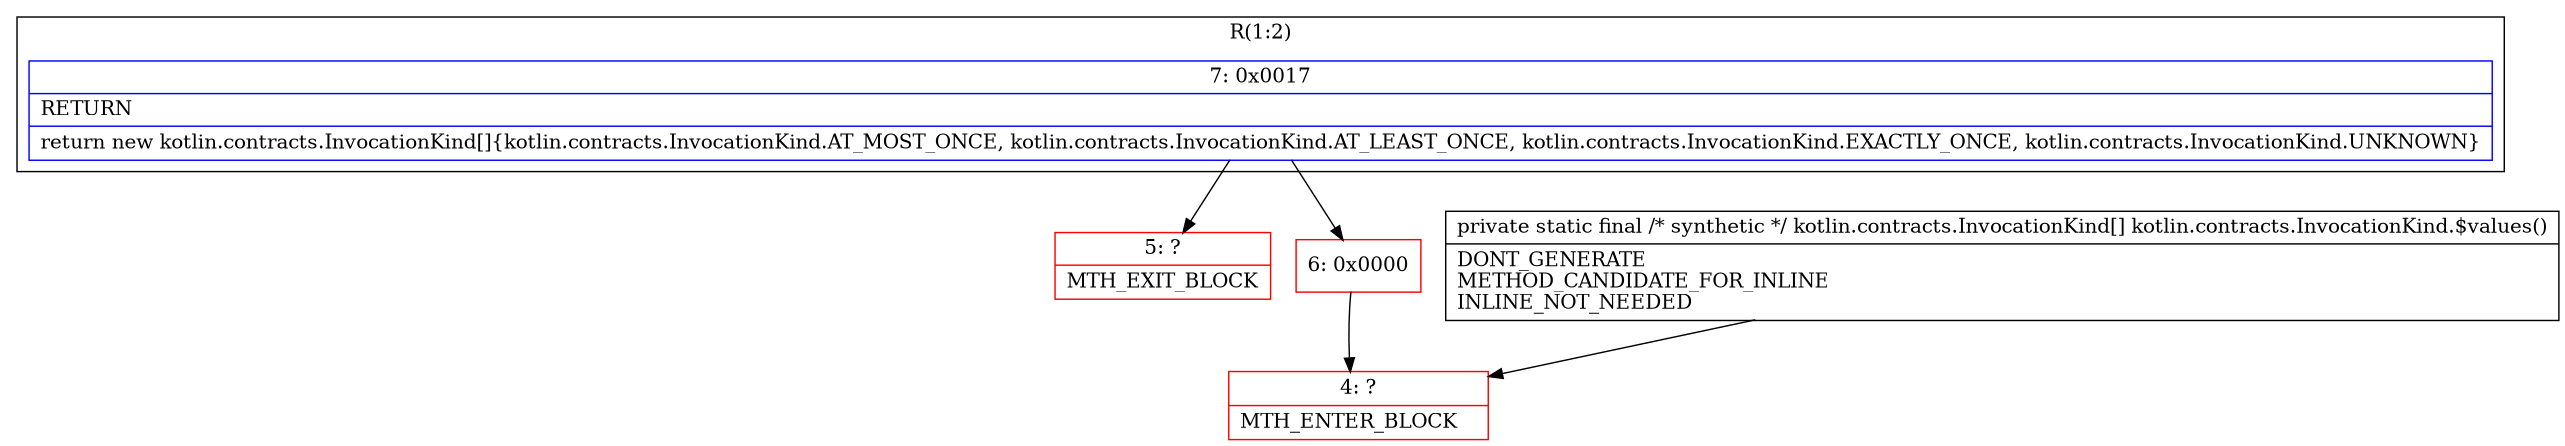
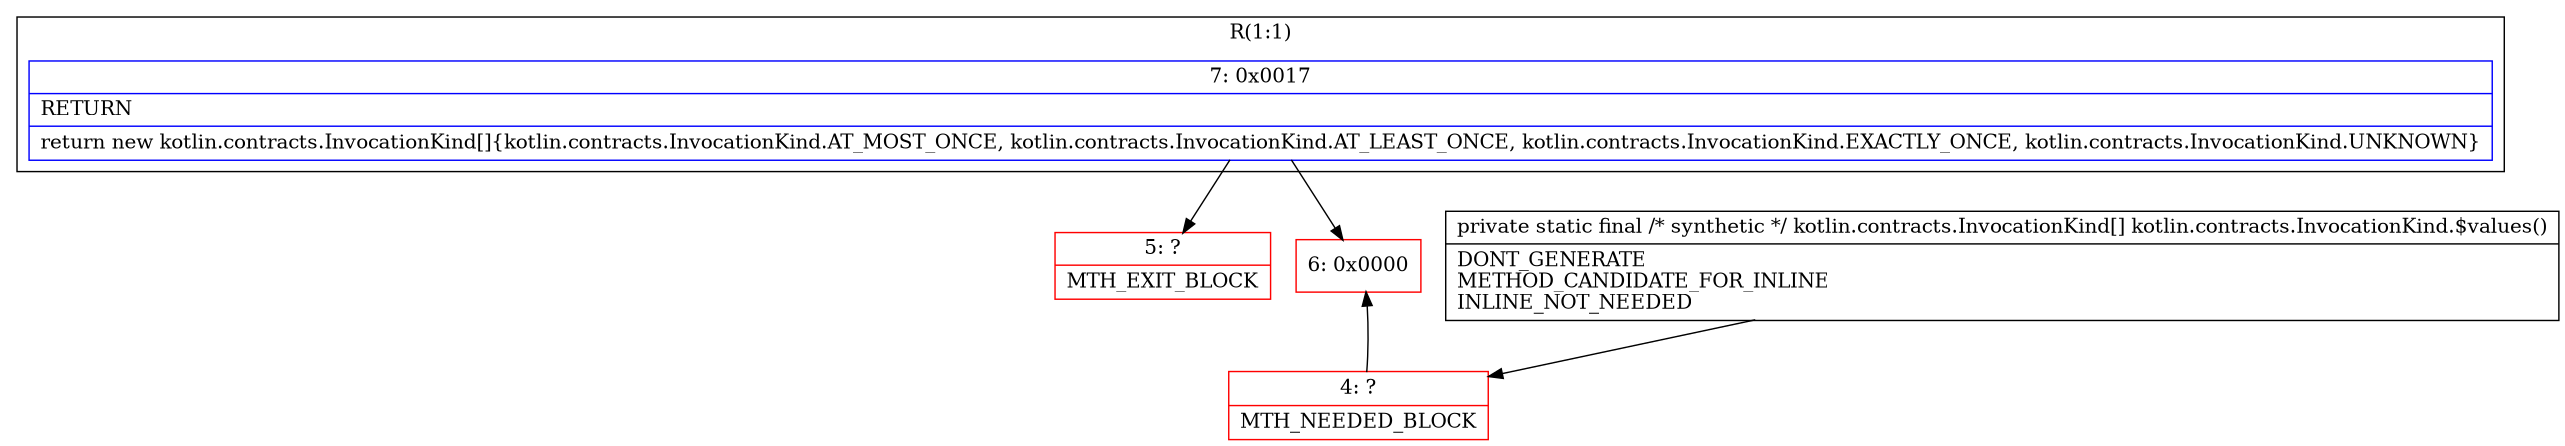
(1261, 33) -> (1261, 33)
(1349, 325) -> (1368, 339)
(1349, 422) -> (1358, 422)
